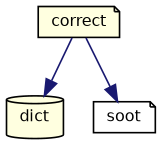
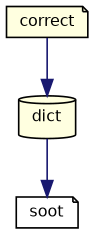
(98, 62) -> (47, 160)
